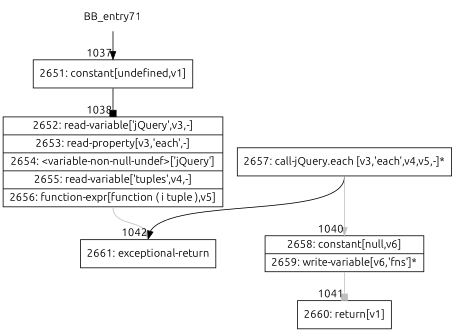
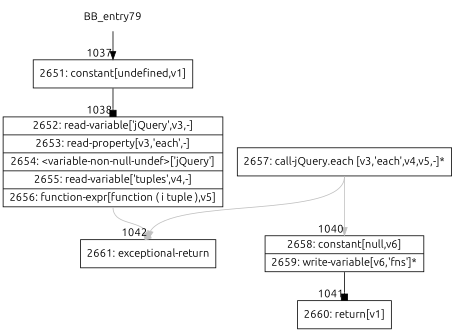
(113, 17) -> (113, 17)
(250, 207) -> (250, 207)
(127, 222) -> (127, 222)
(344, 282) -> (344, 282)
